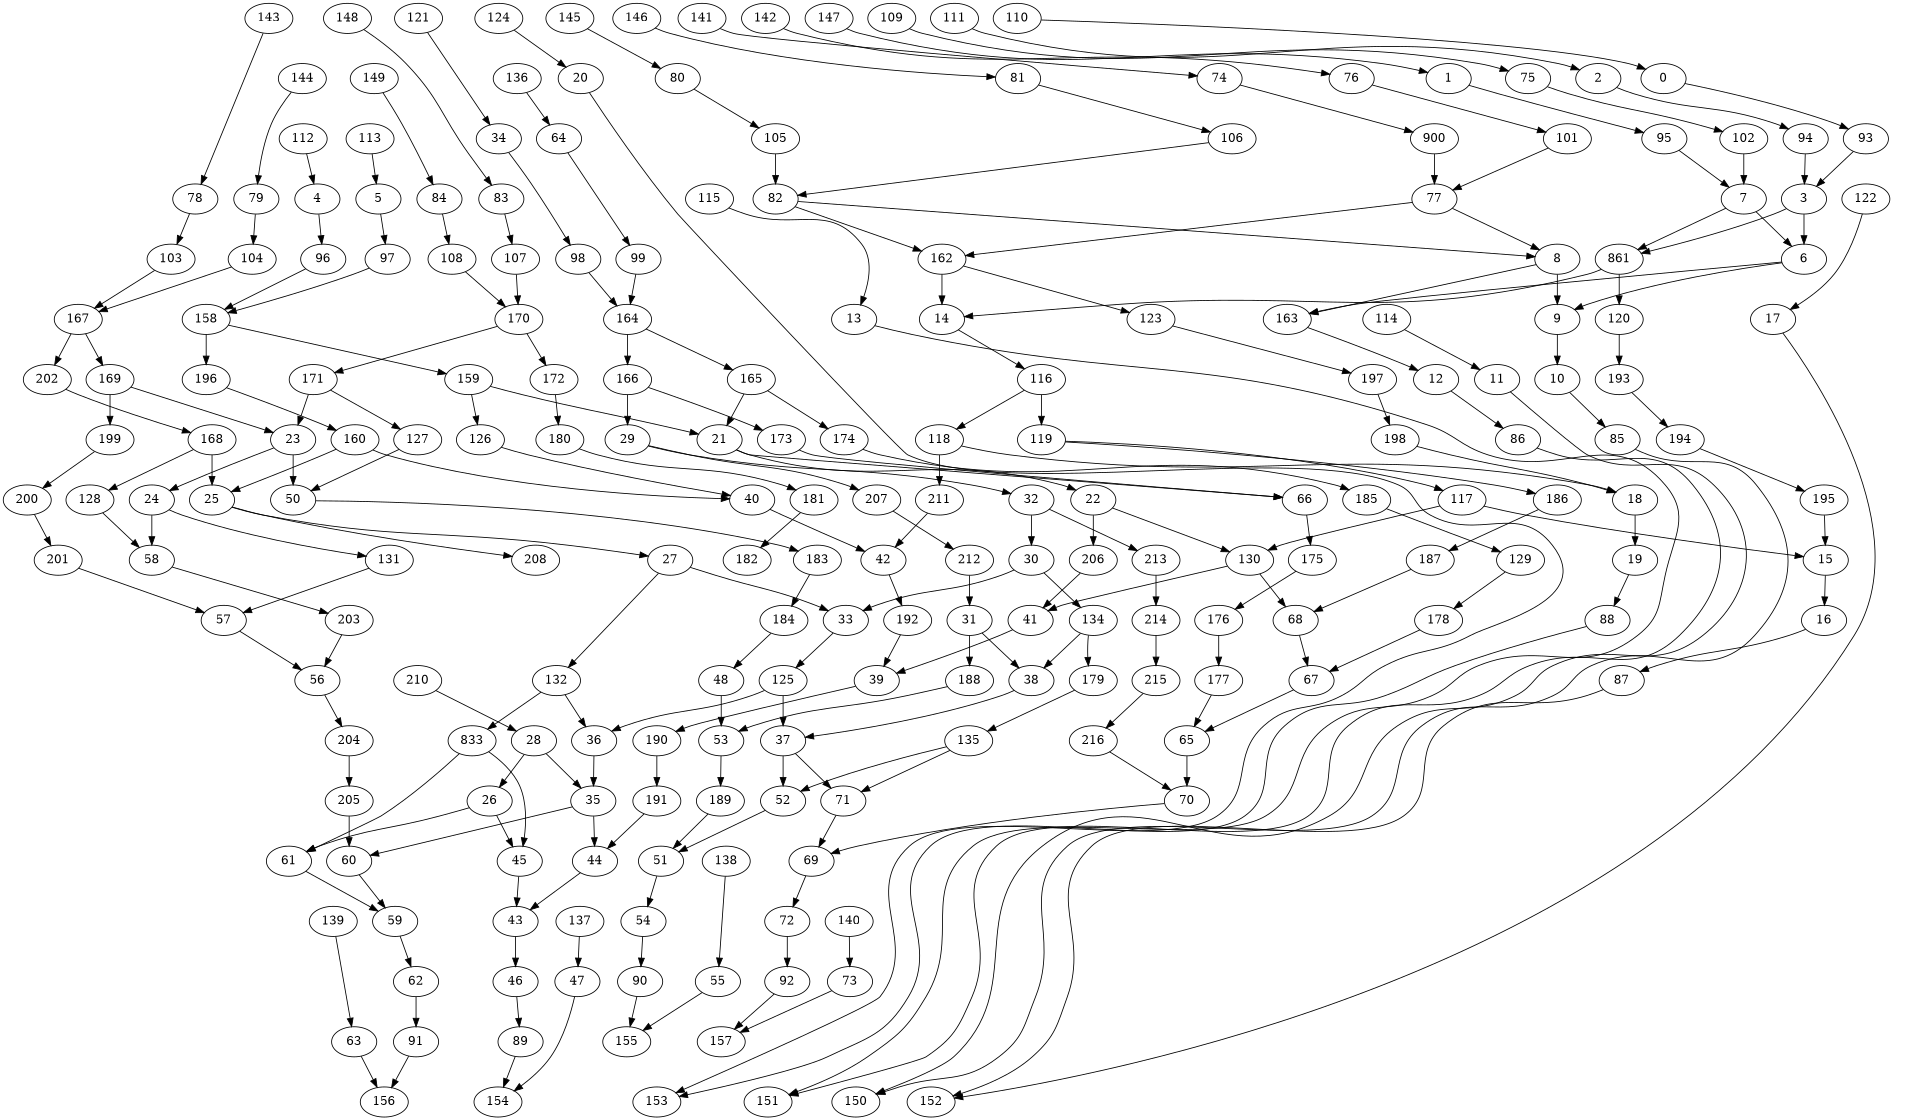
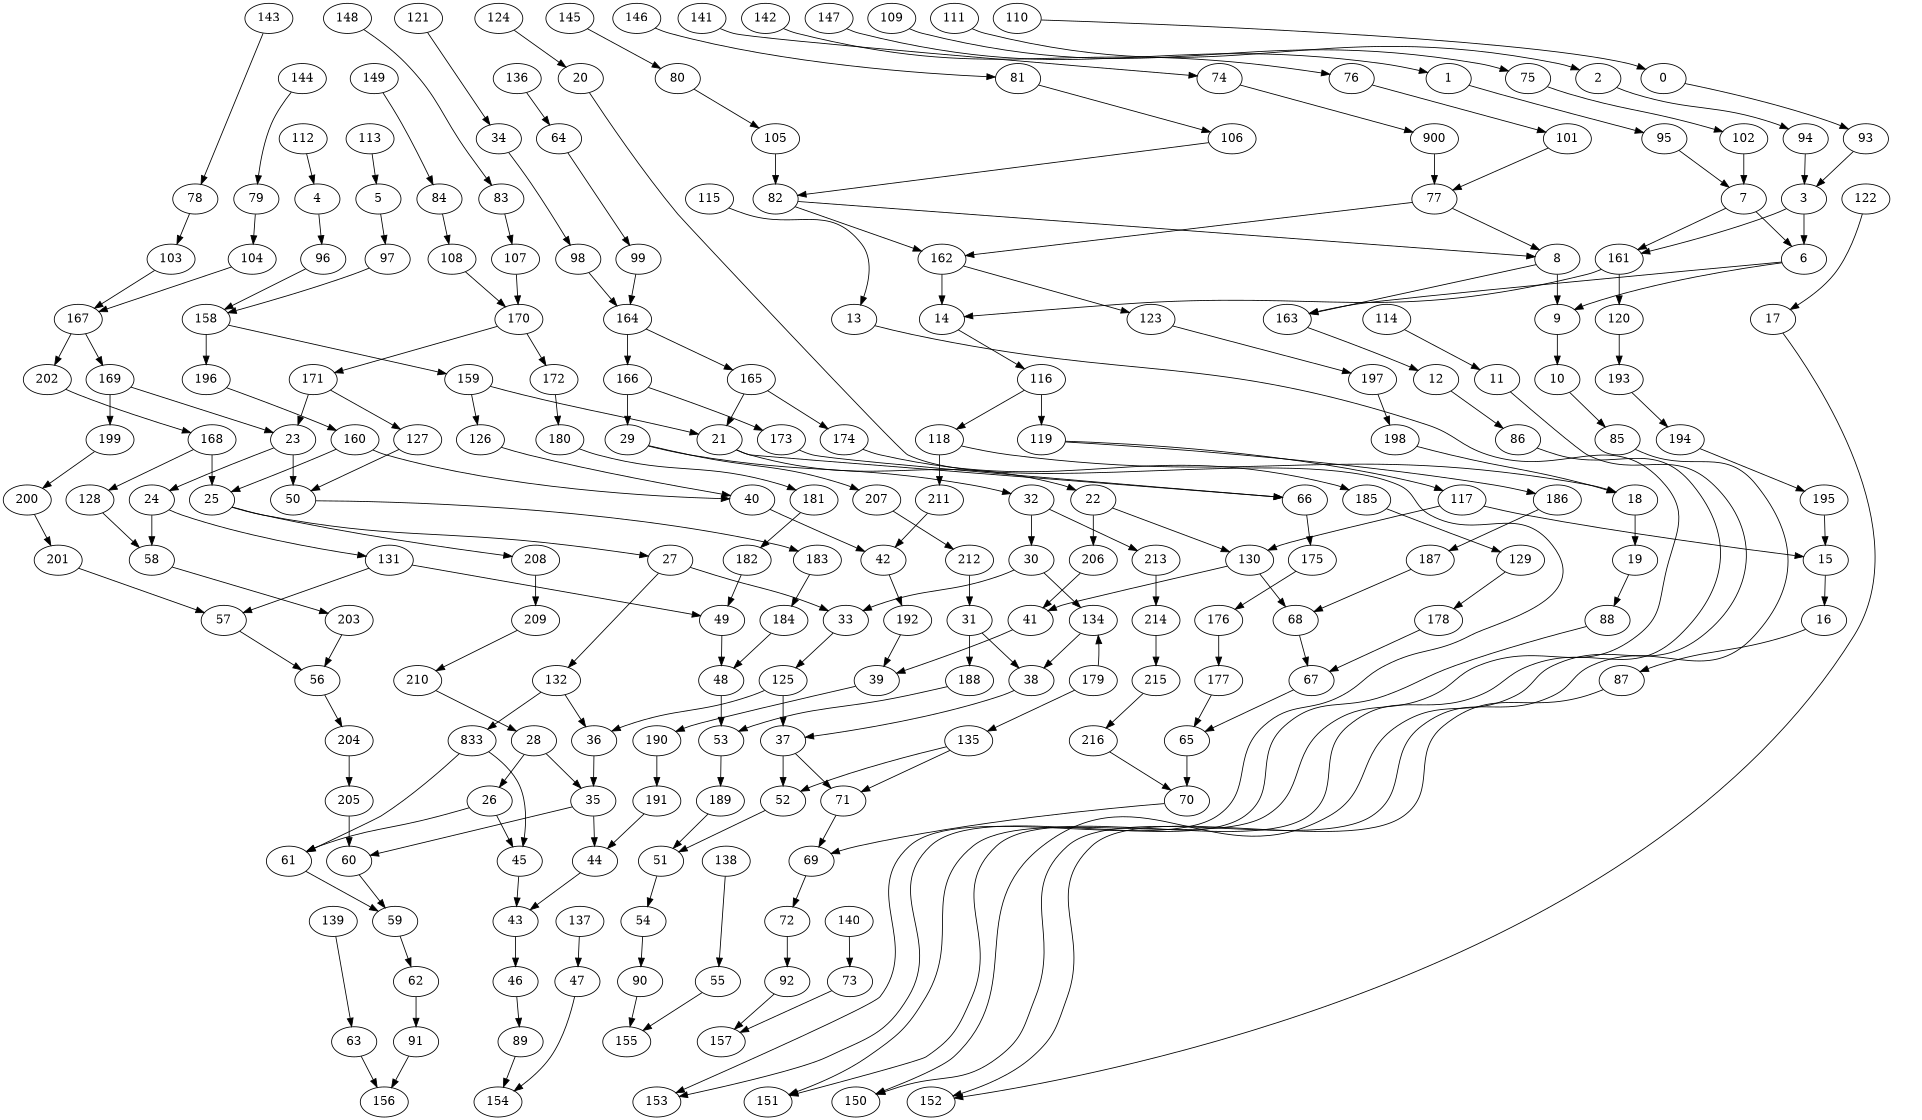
(1619, 259) -> (1619, 259)
none -> (536, 620)
none -> (722, 620)
(1088, 646) -> (1099, 655)
